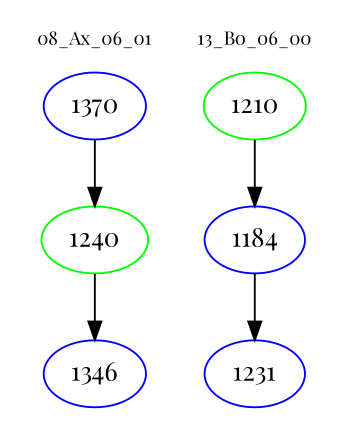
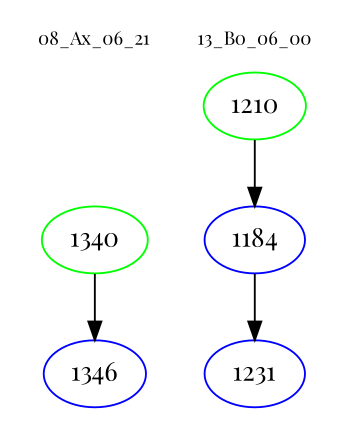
(95, 40) -> (95, 40)
(95, 106) -> none
(95, 240) -> (95, 240)
